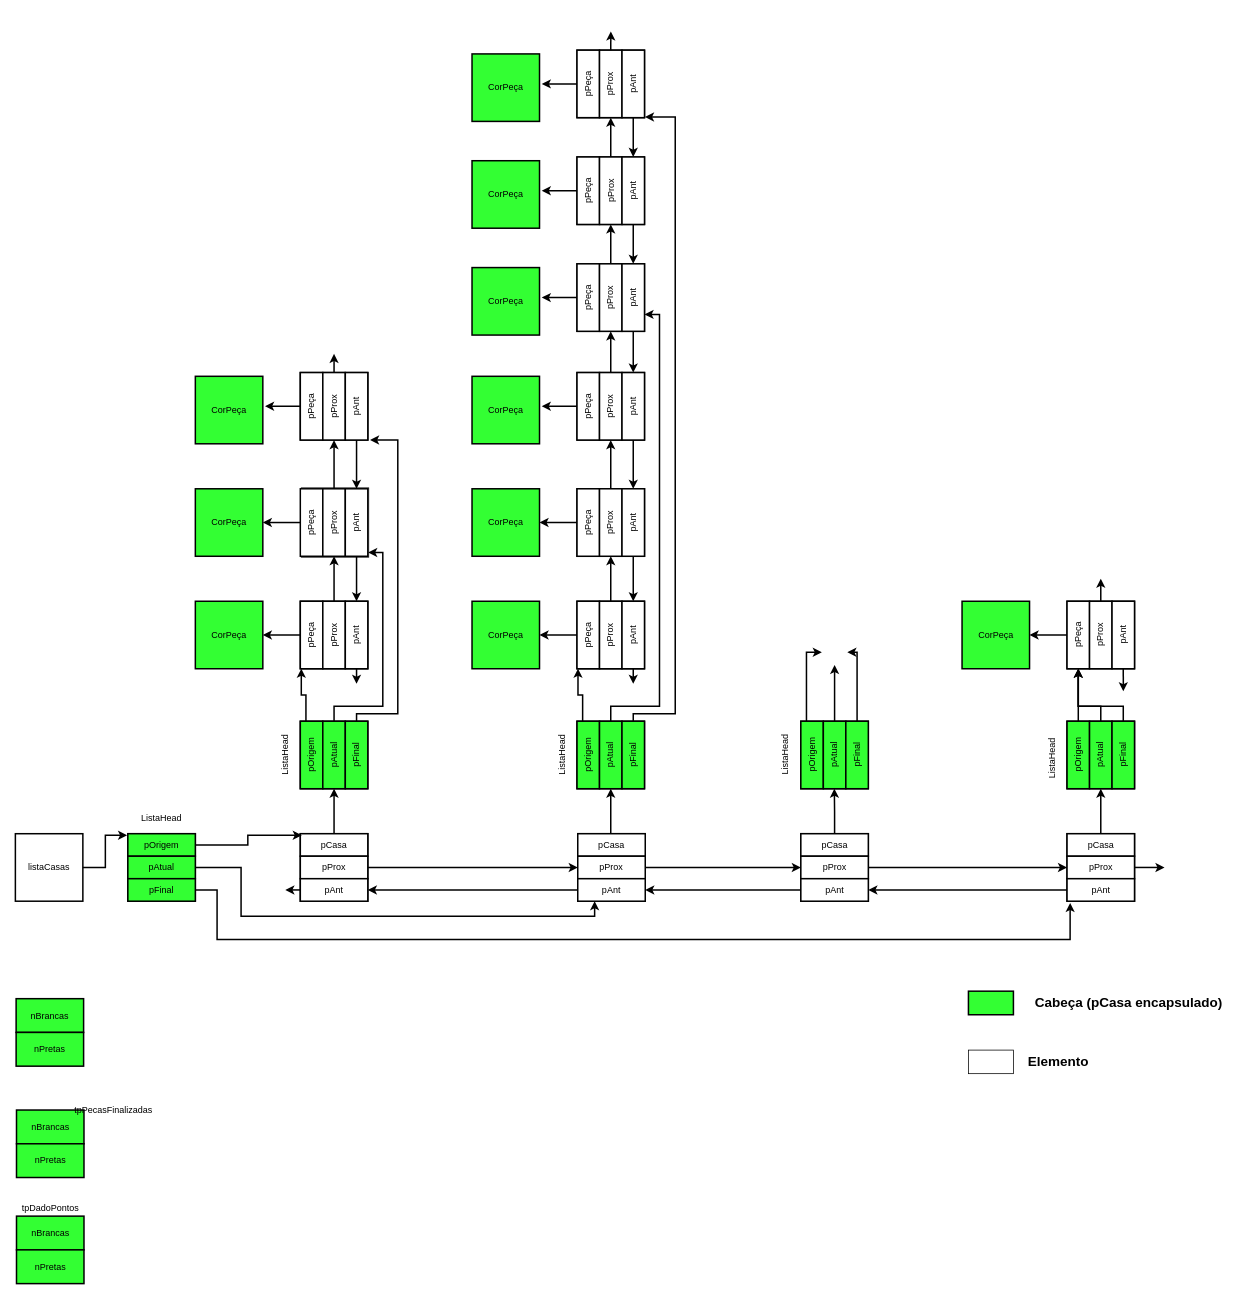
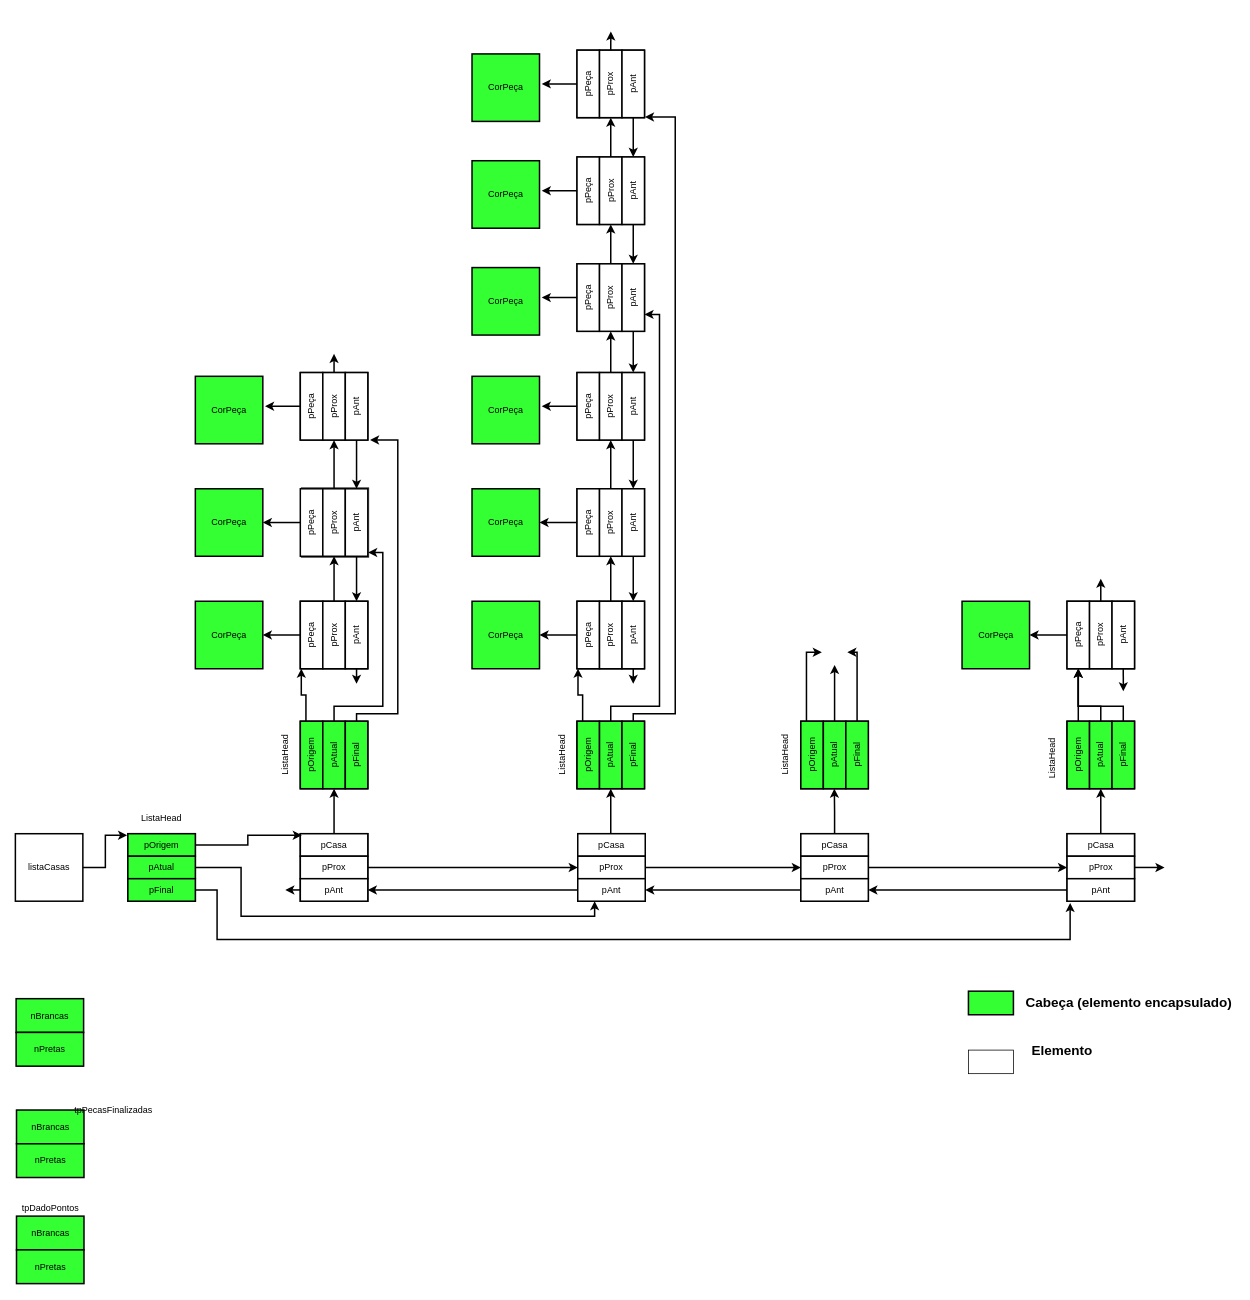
(1129, 1002) -> (1129, 1002)
(1059, 1062) -> (1062, 1051)
